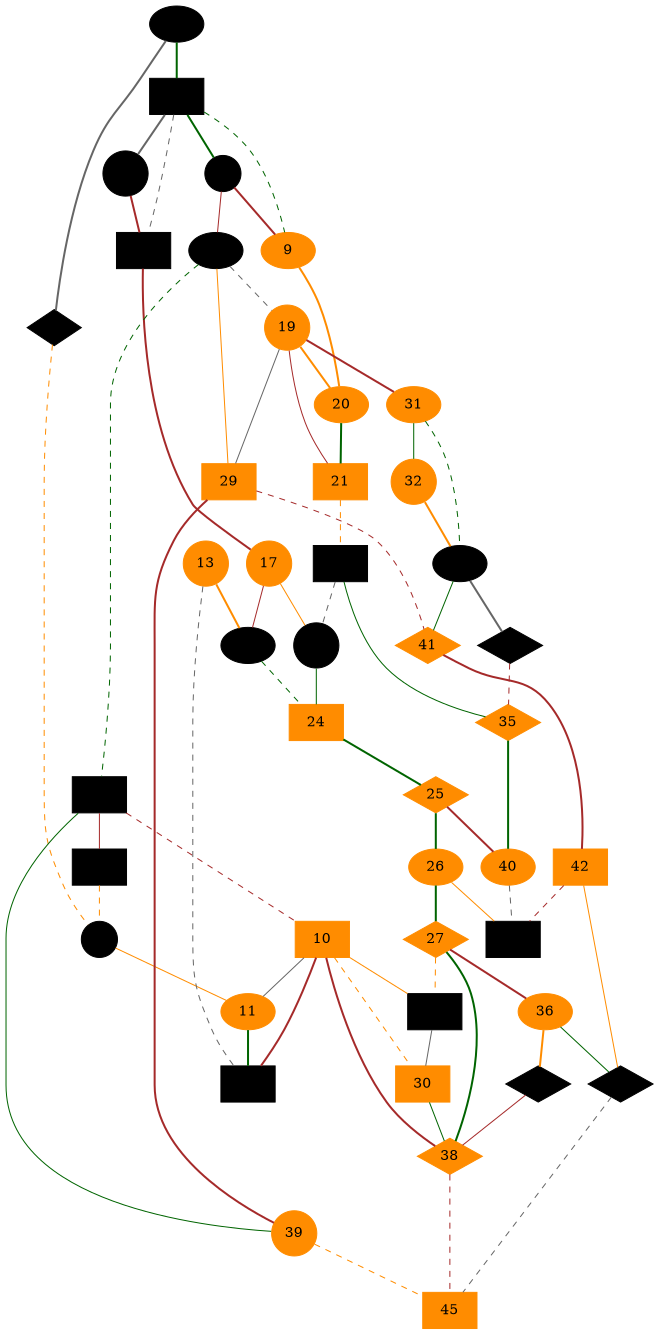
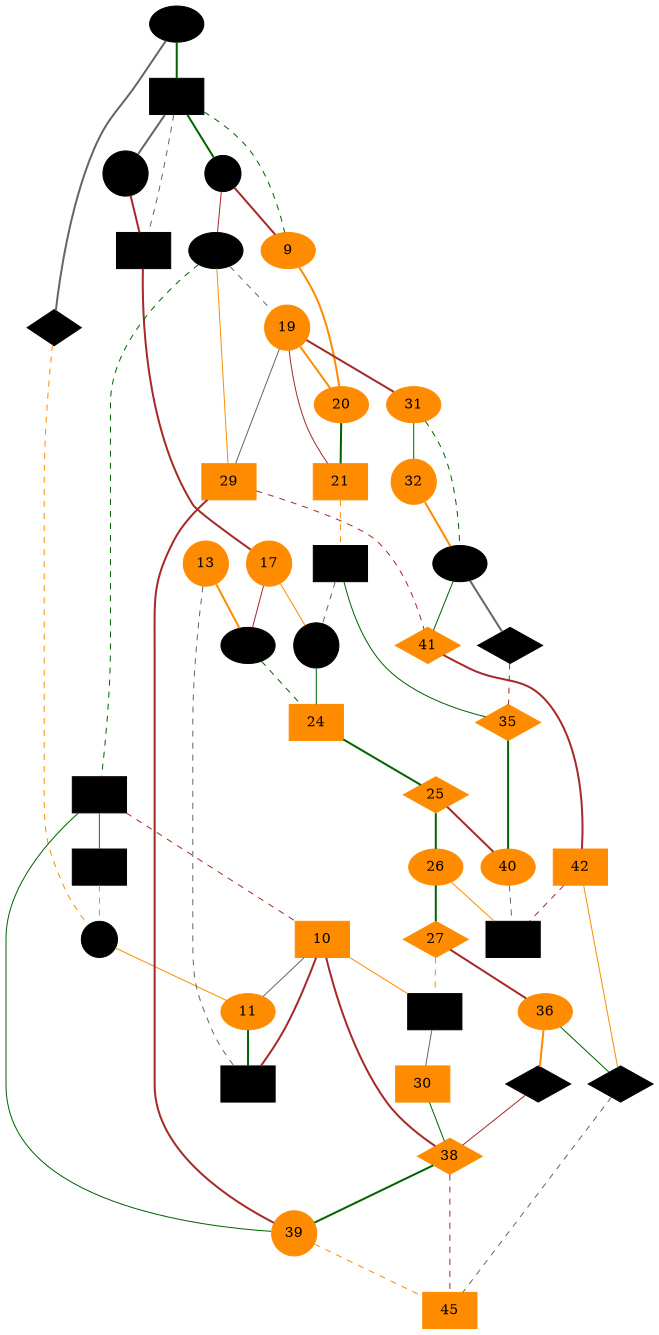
(373, 1012) -> none
(476, 1044) -> (374, 1194)
